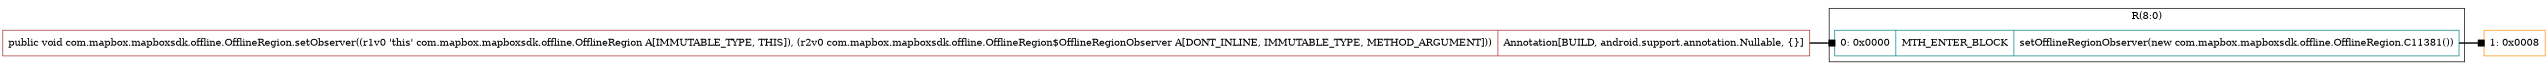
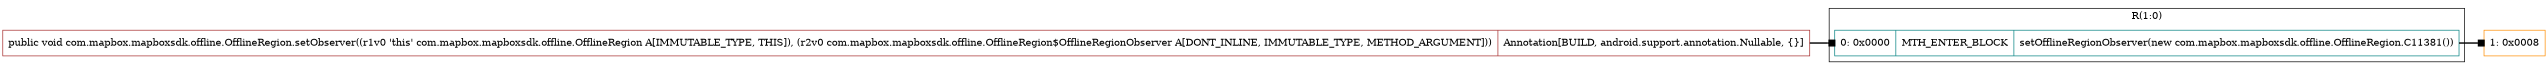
(2147, 16) -> (2147, 16)
